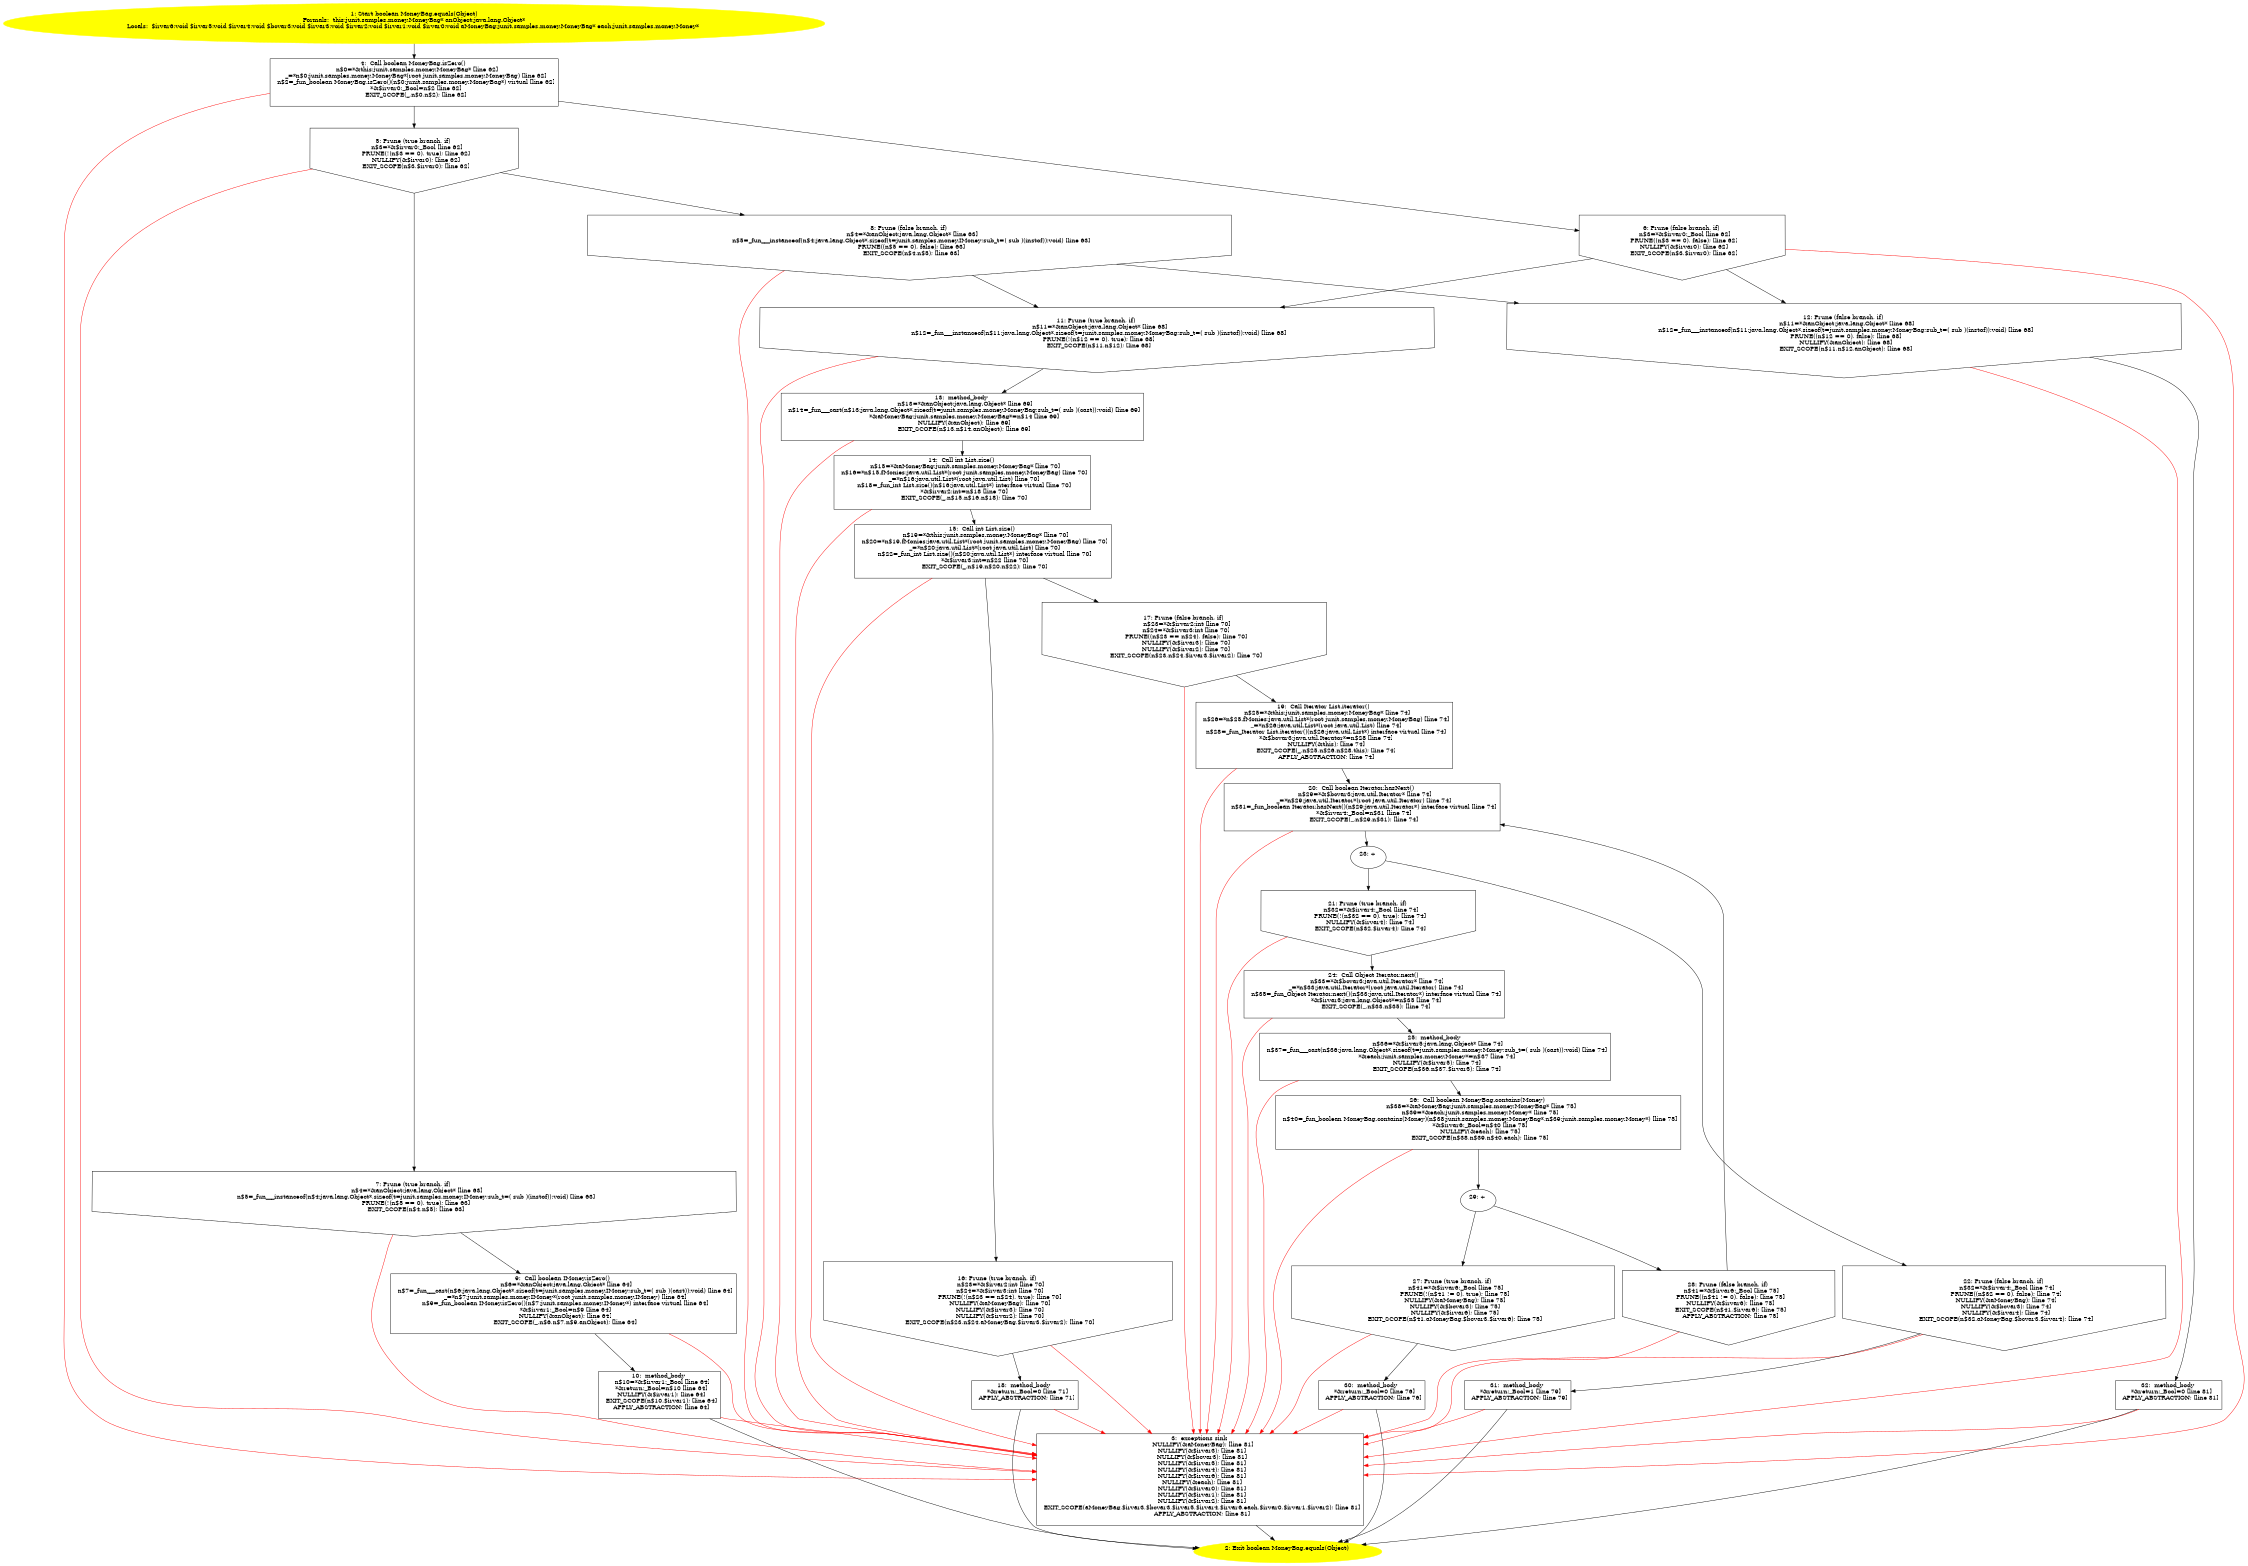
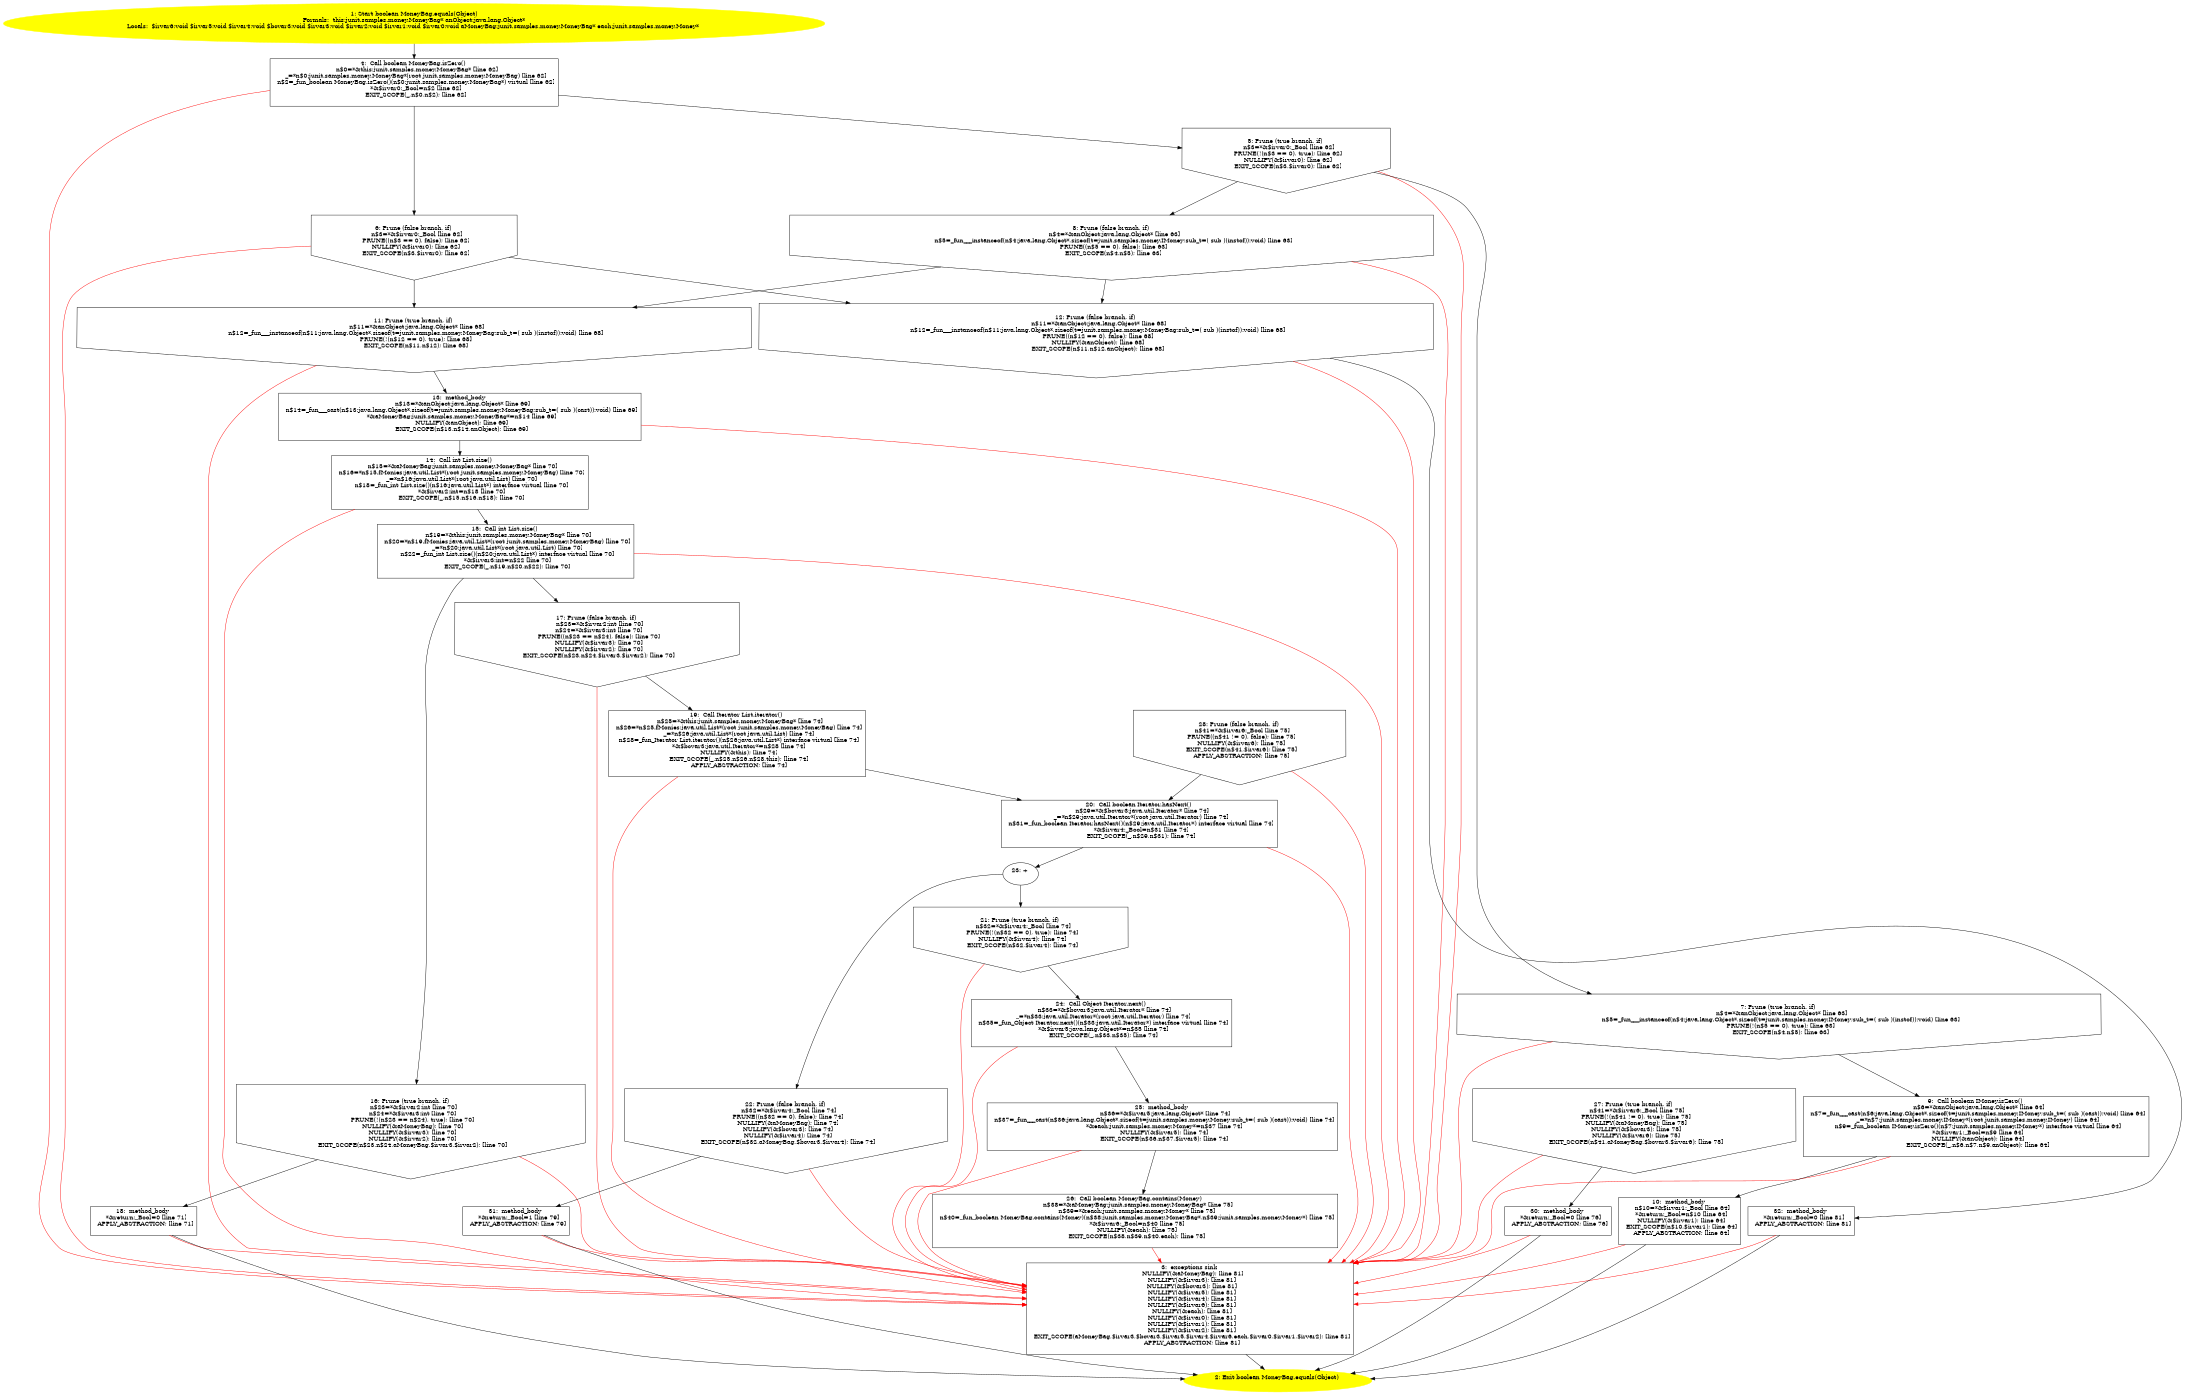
(1478, 1200) -> none
